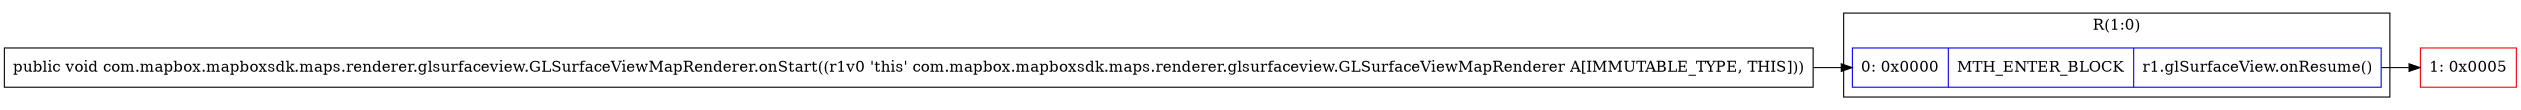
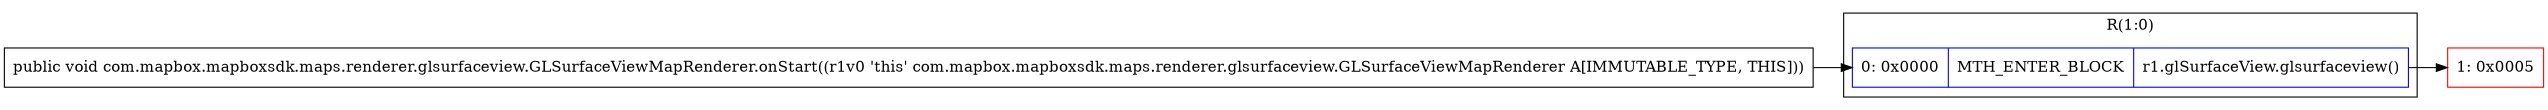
(2257, 67) -> (2271, 67)
